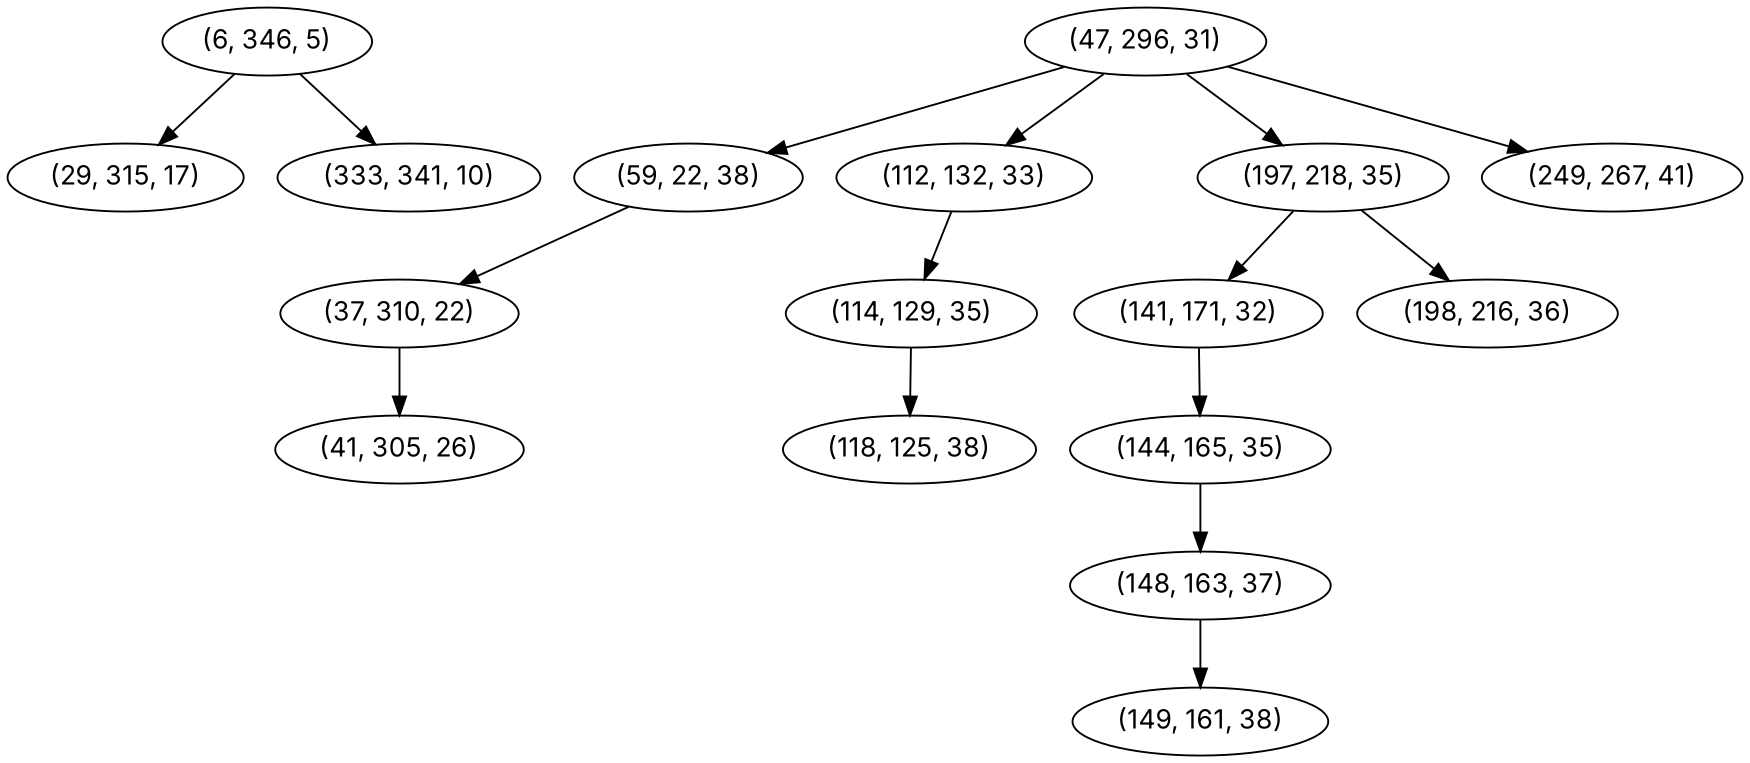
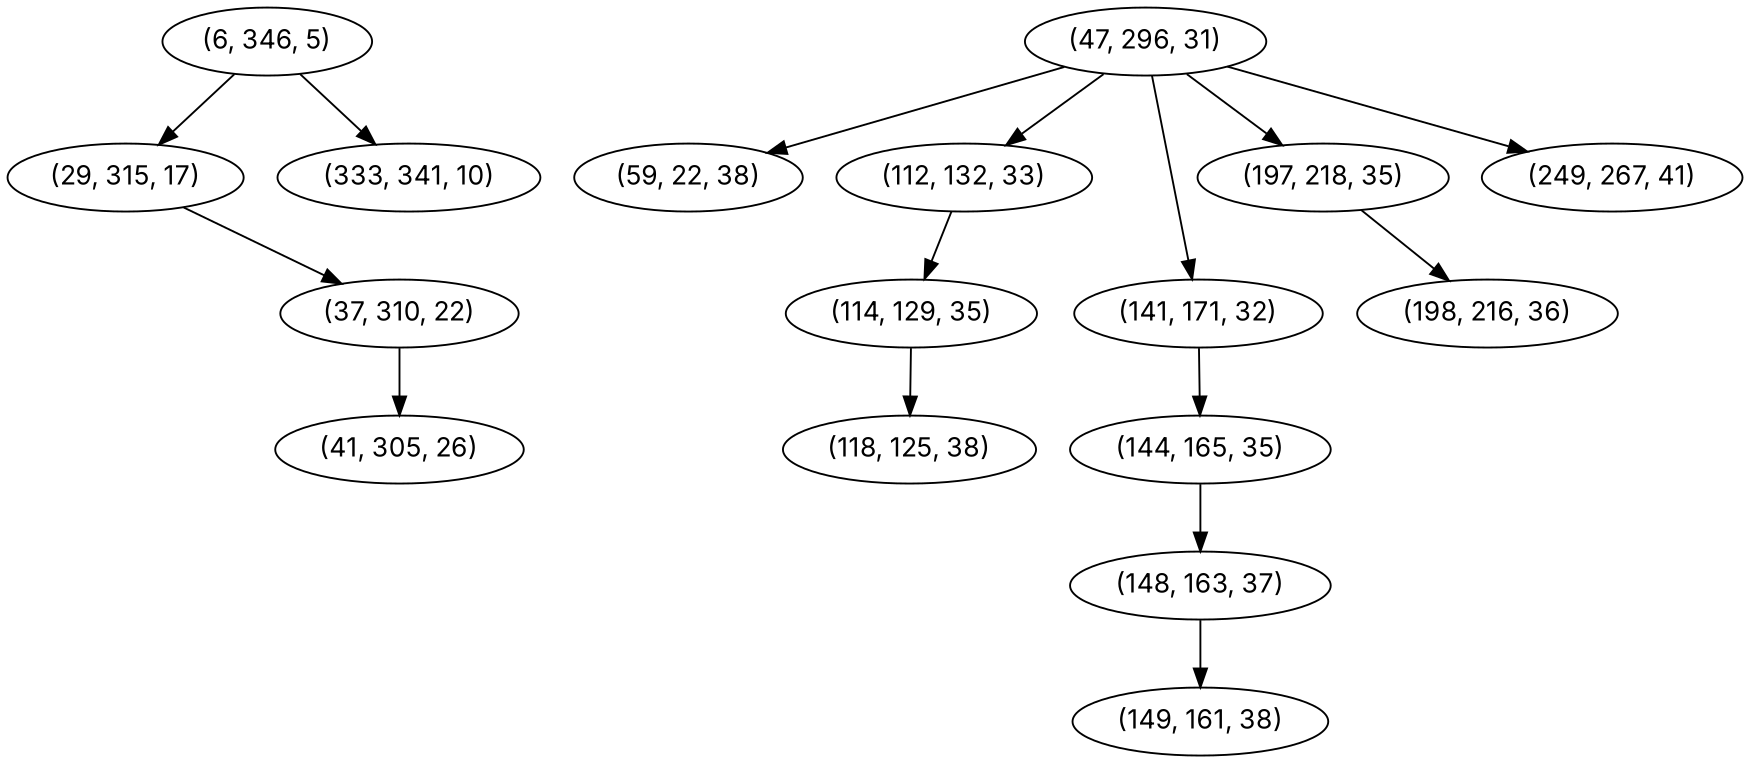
(1268, 238) -> (1170, 168)
(553, 241) -> (254, 241)
